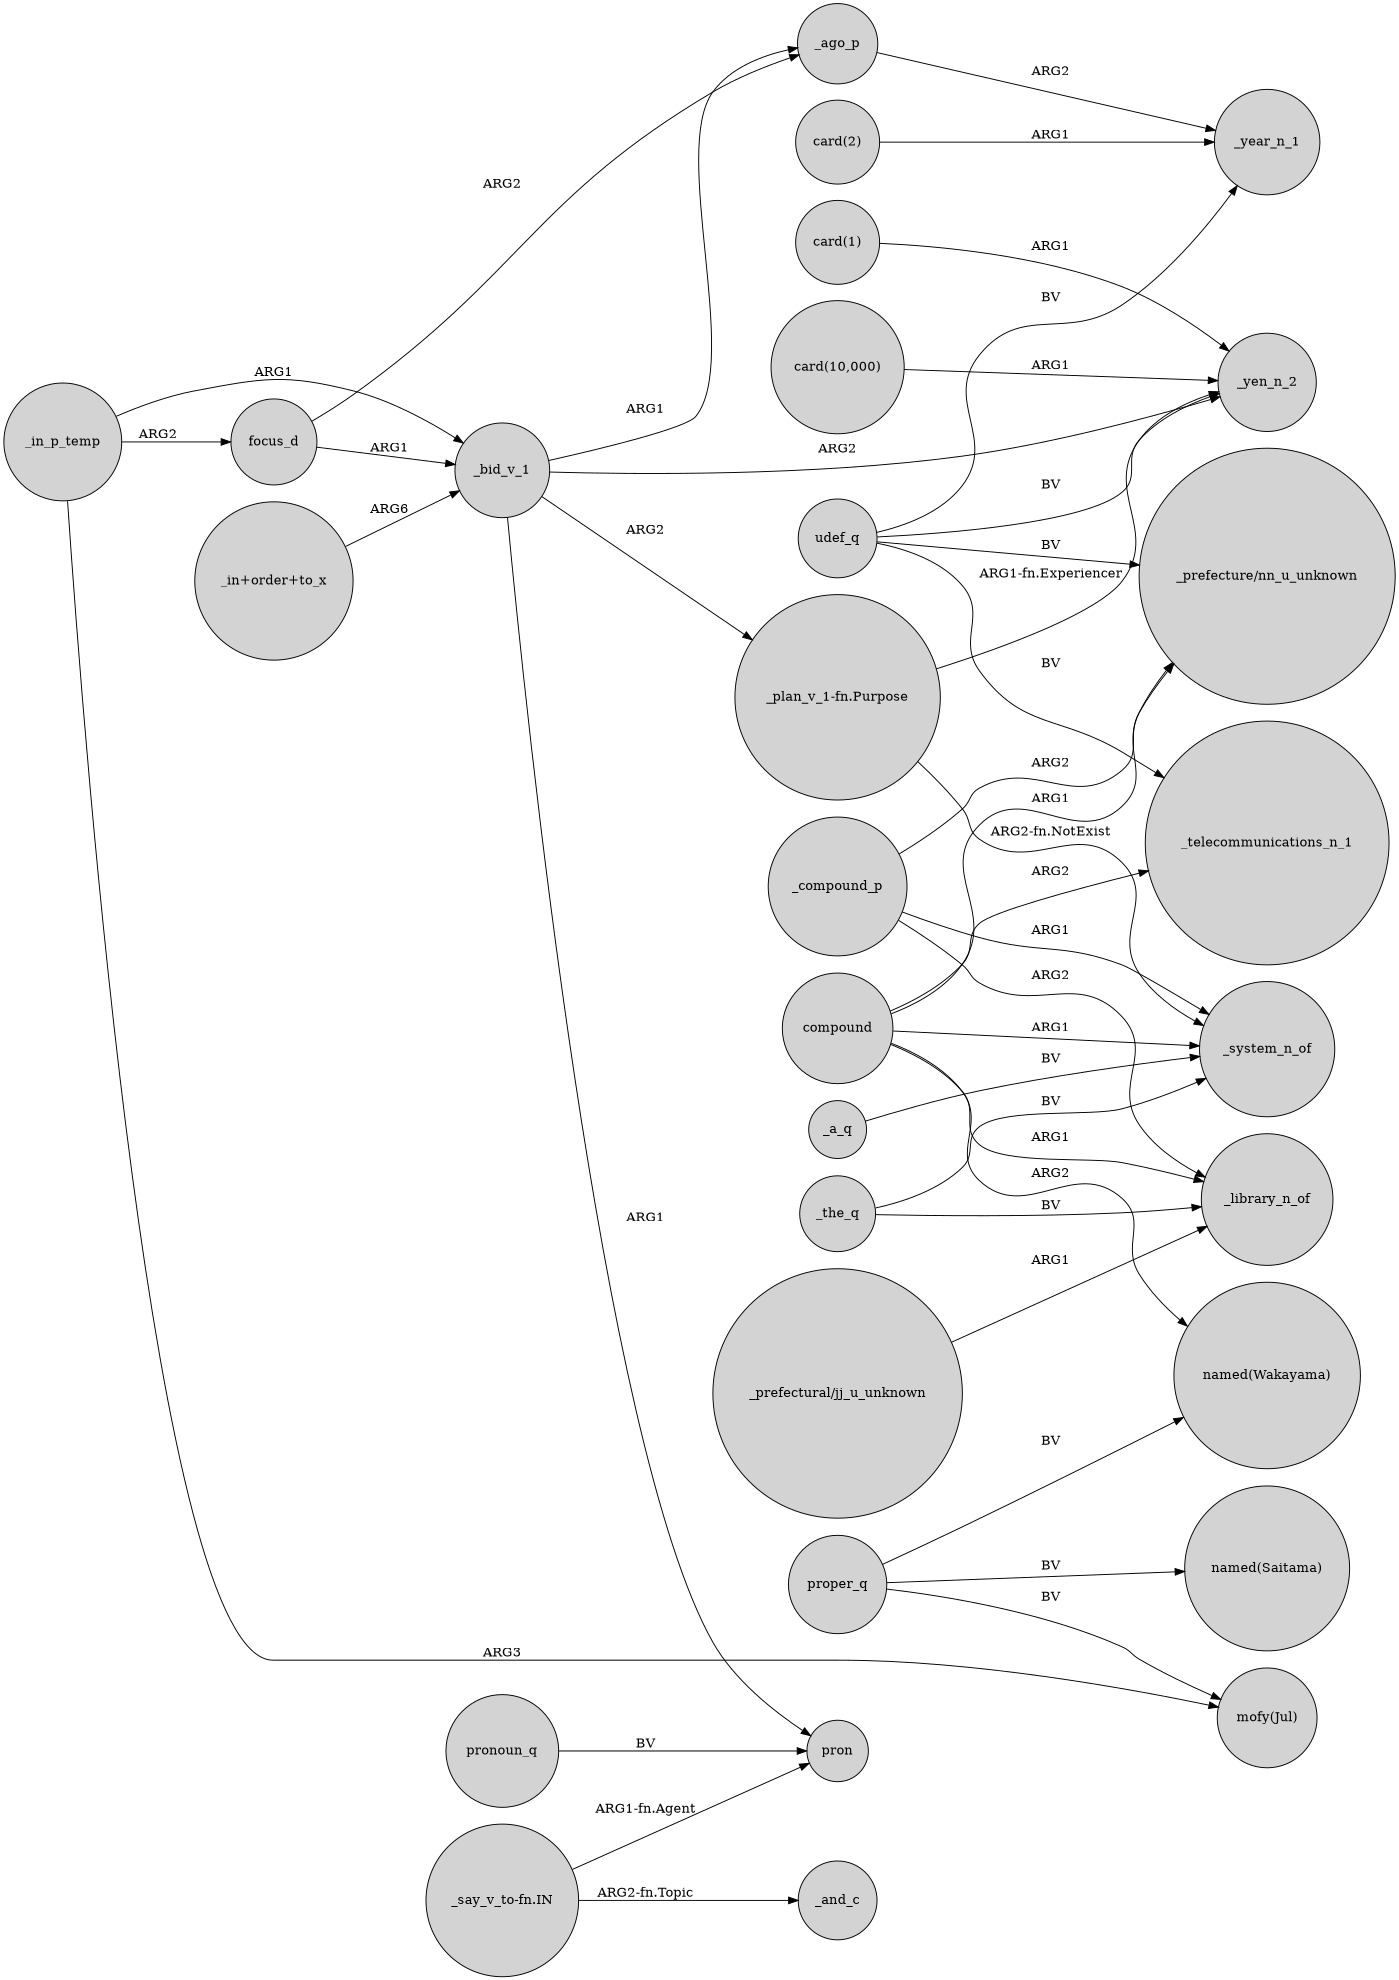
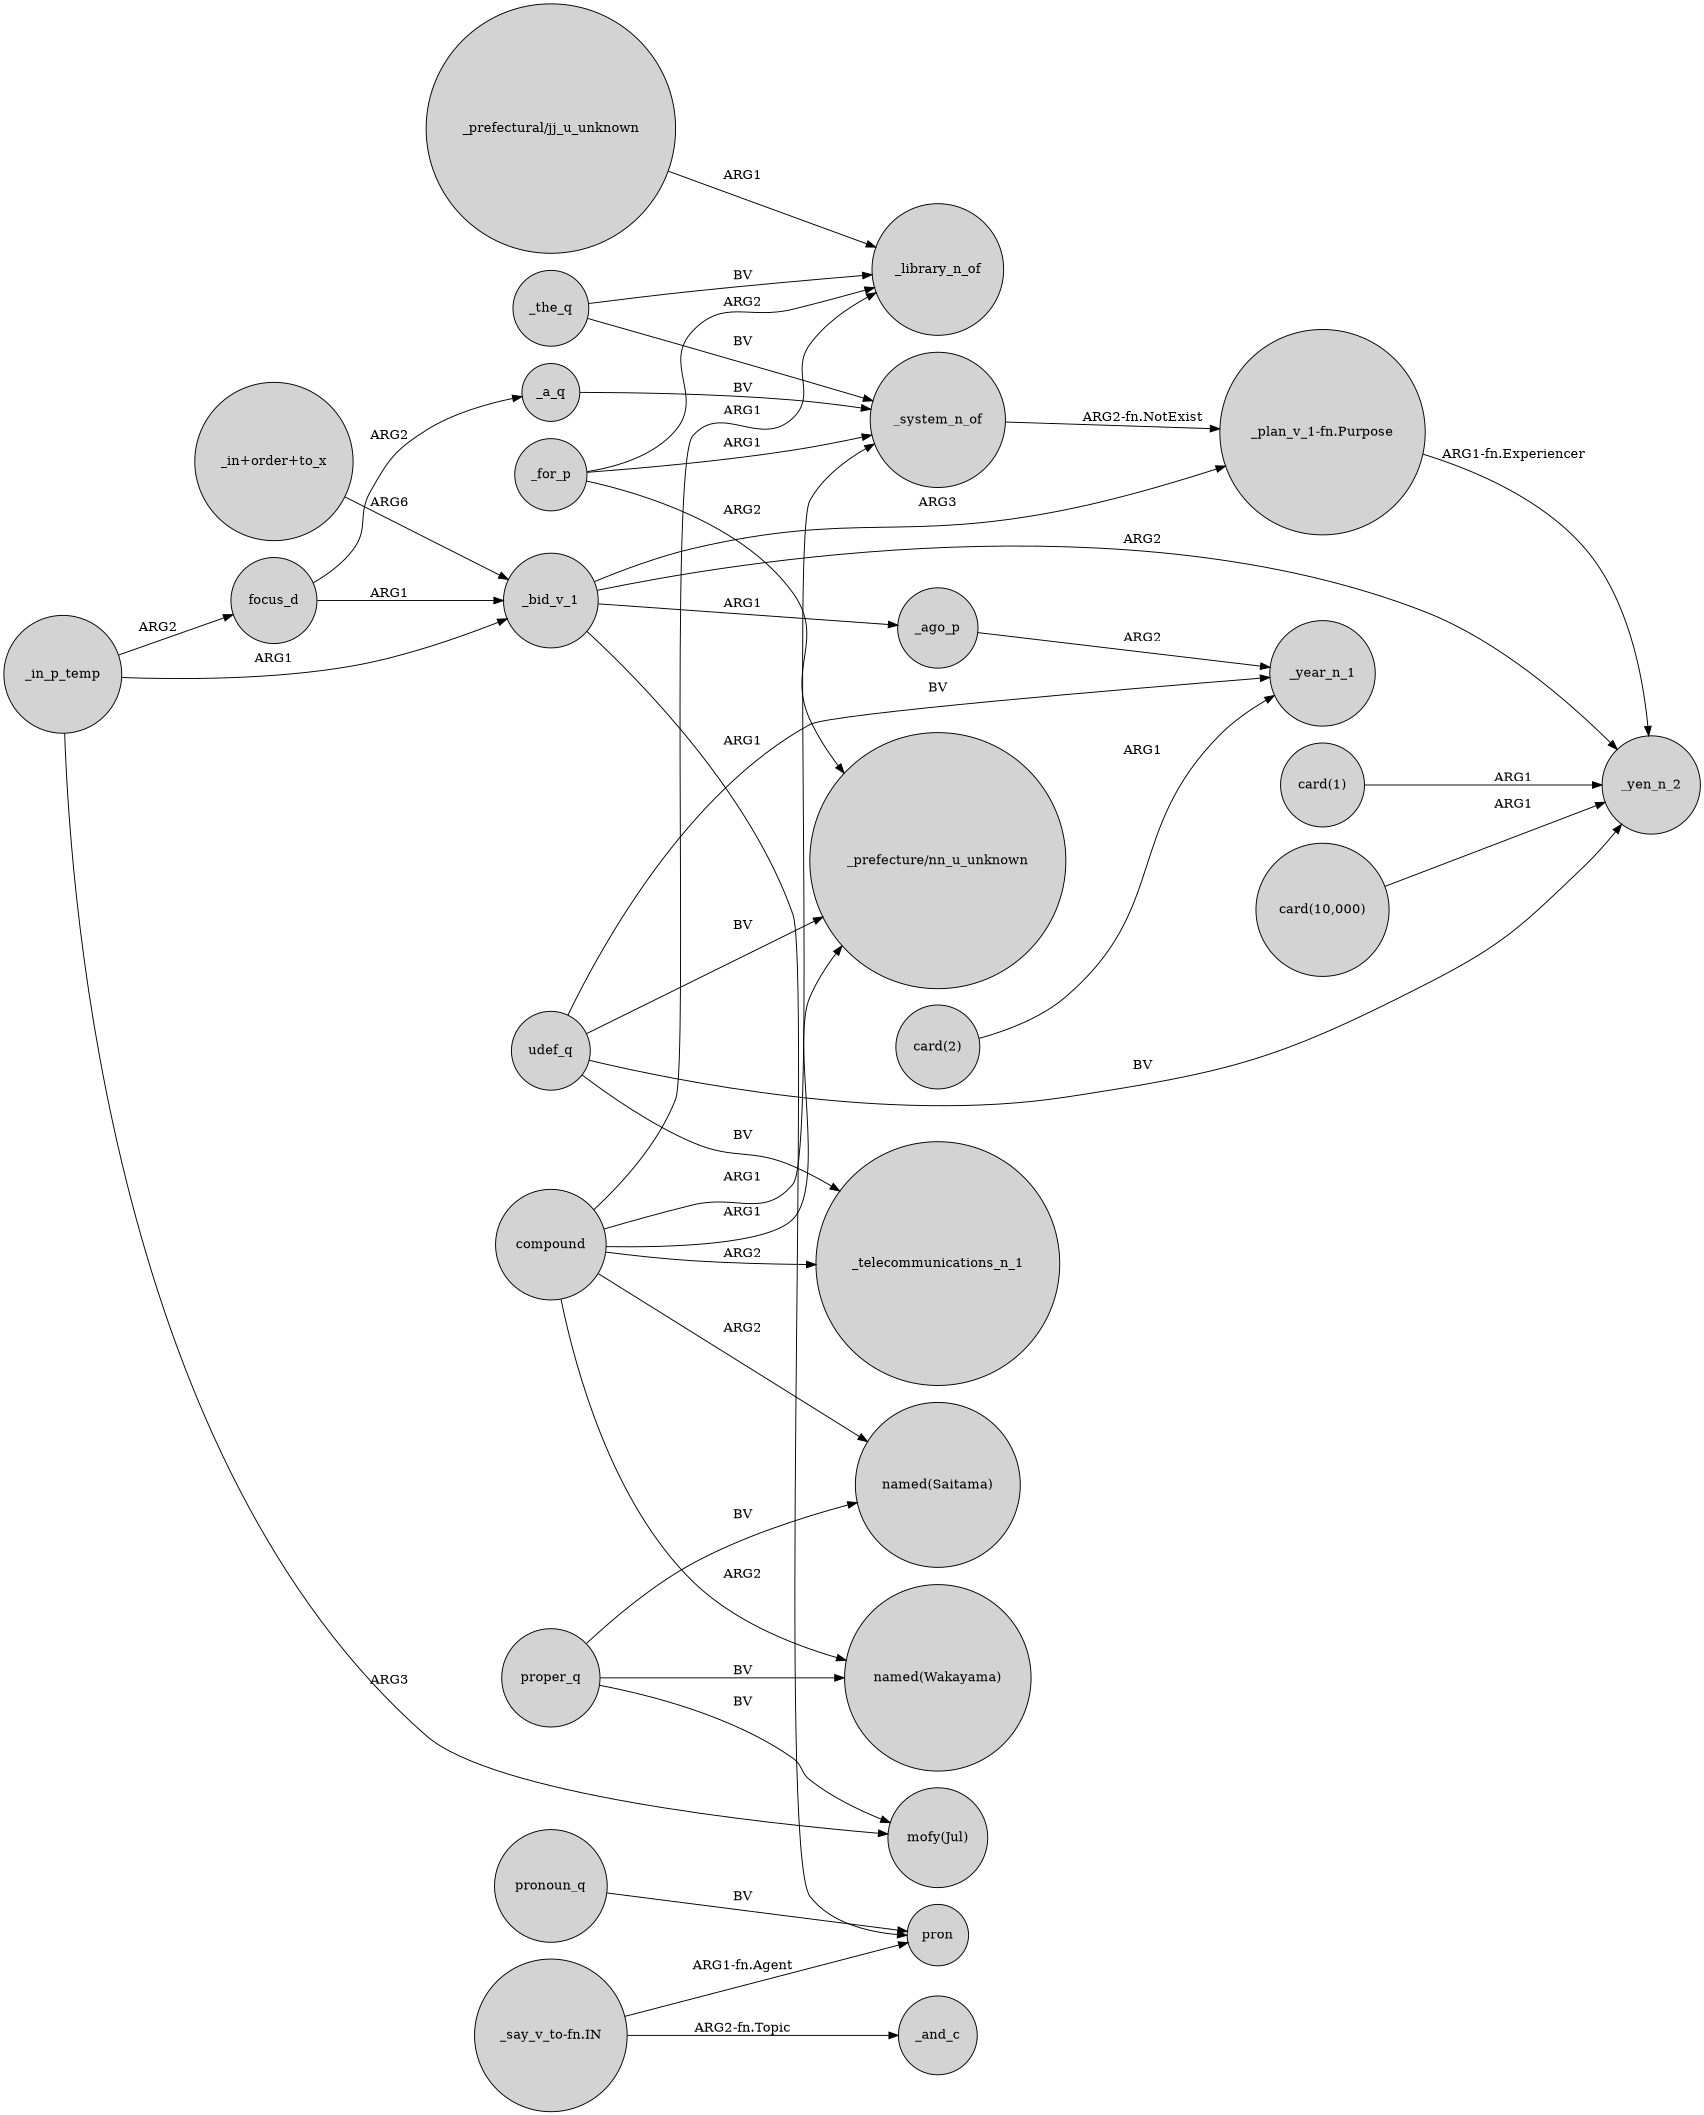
(541, 226) -> (387, 464)
(646, 530) -> (938, 503)
(1097, 847) -> (1108, 425)
(838, 886) -> (551, 475)
none -> (729, 1355)
